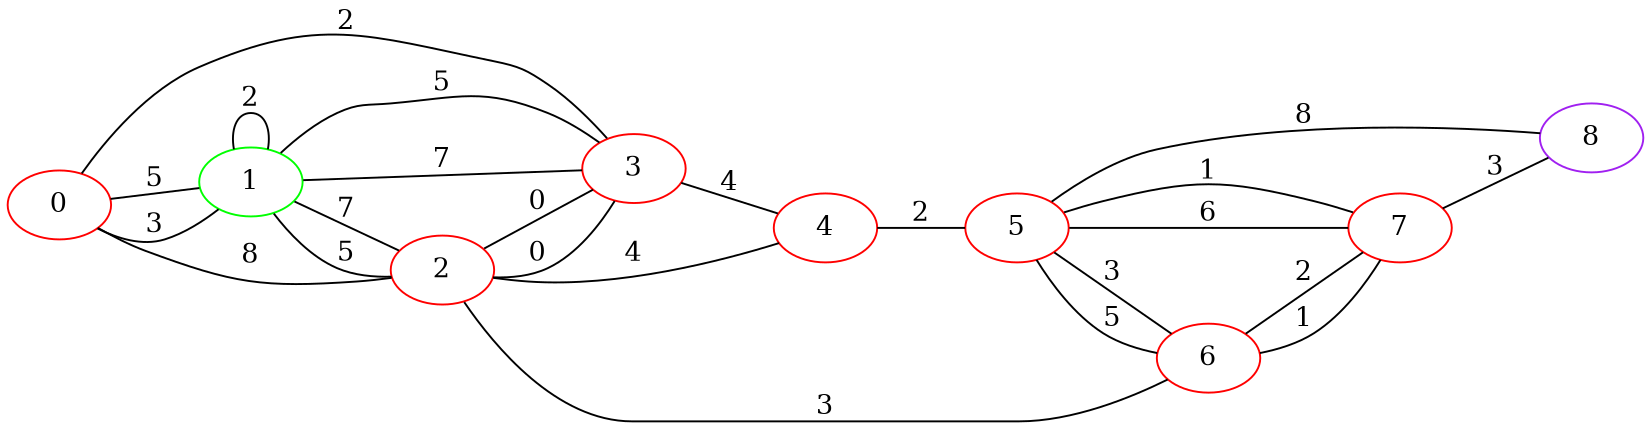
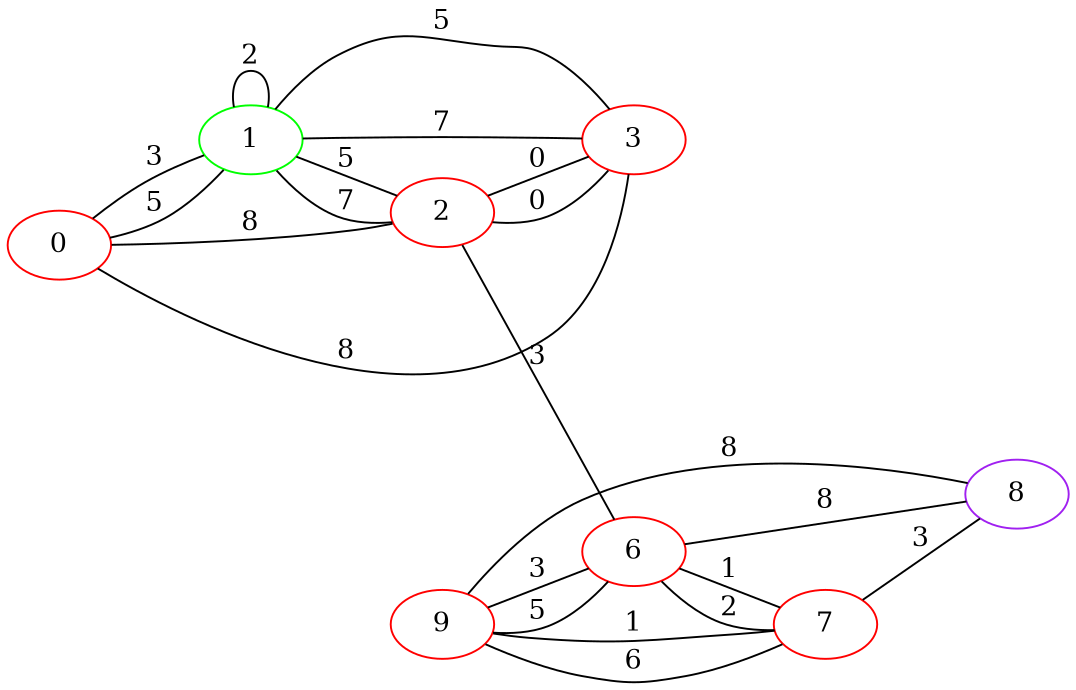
(347, 22) -> (347, 351)
(825, 228) -> none
(1017, 228) -> (442, 624)
none -> (826, 523)
